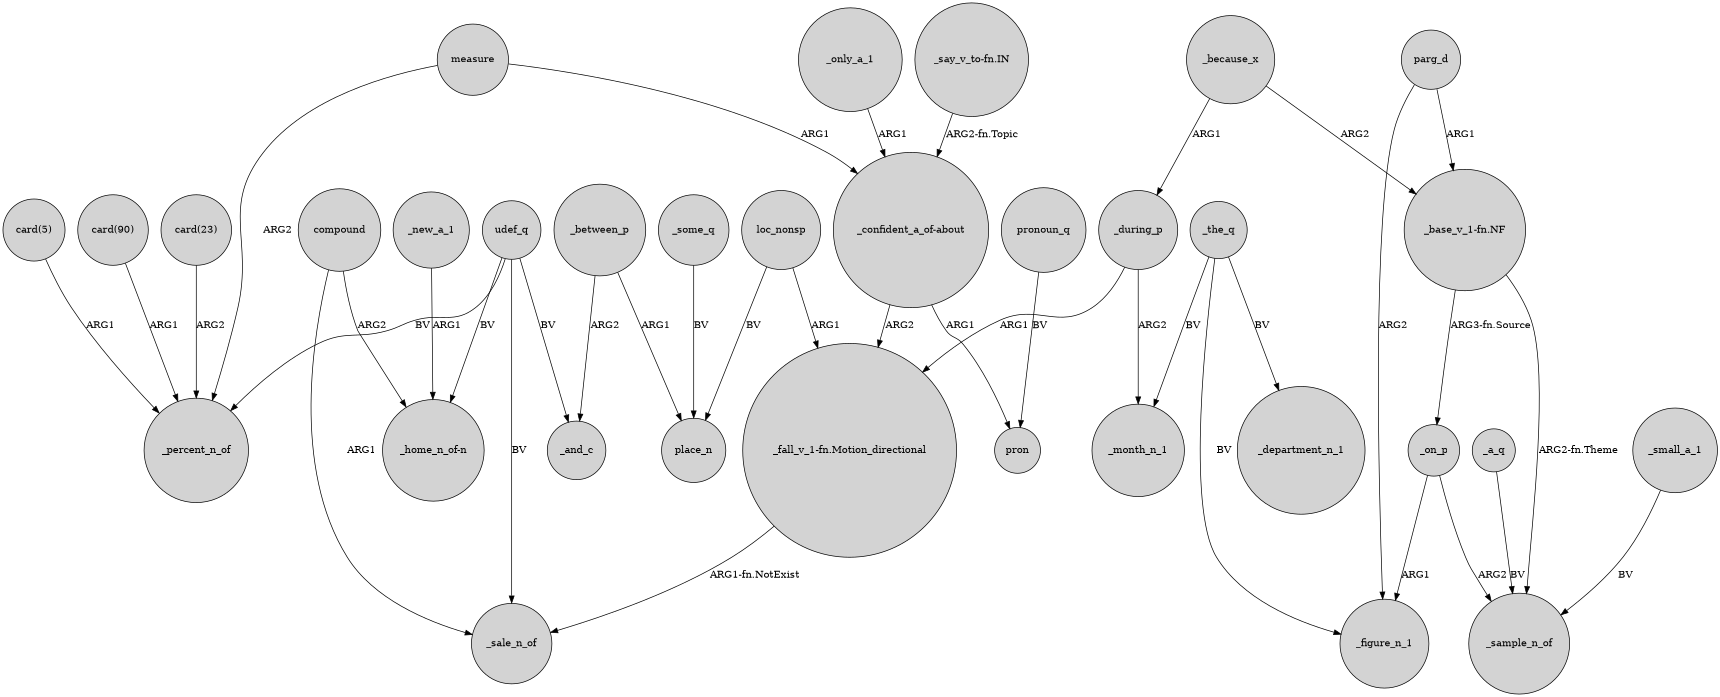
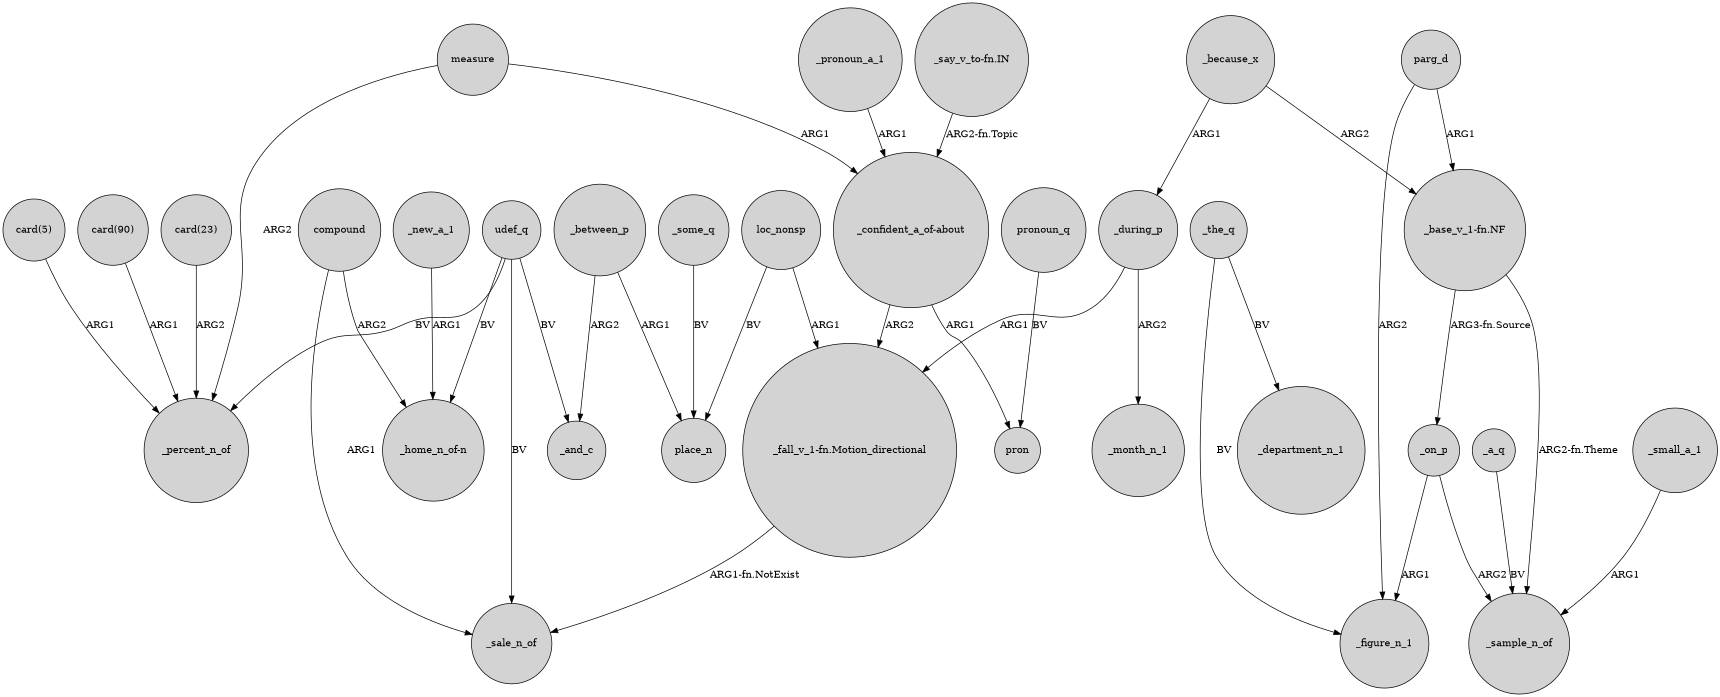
(850, 60) -> (850, 60)
(1183, 328) -> none
(1625, 575) -> (1625, 575)
